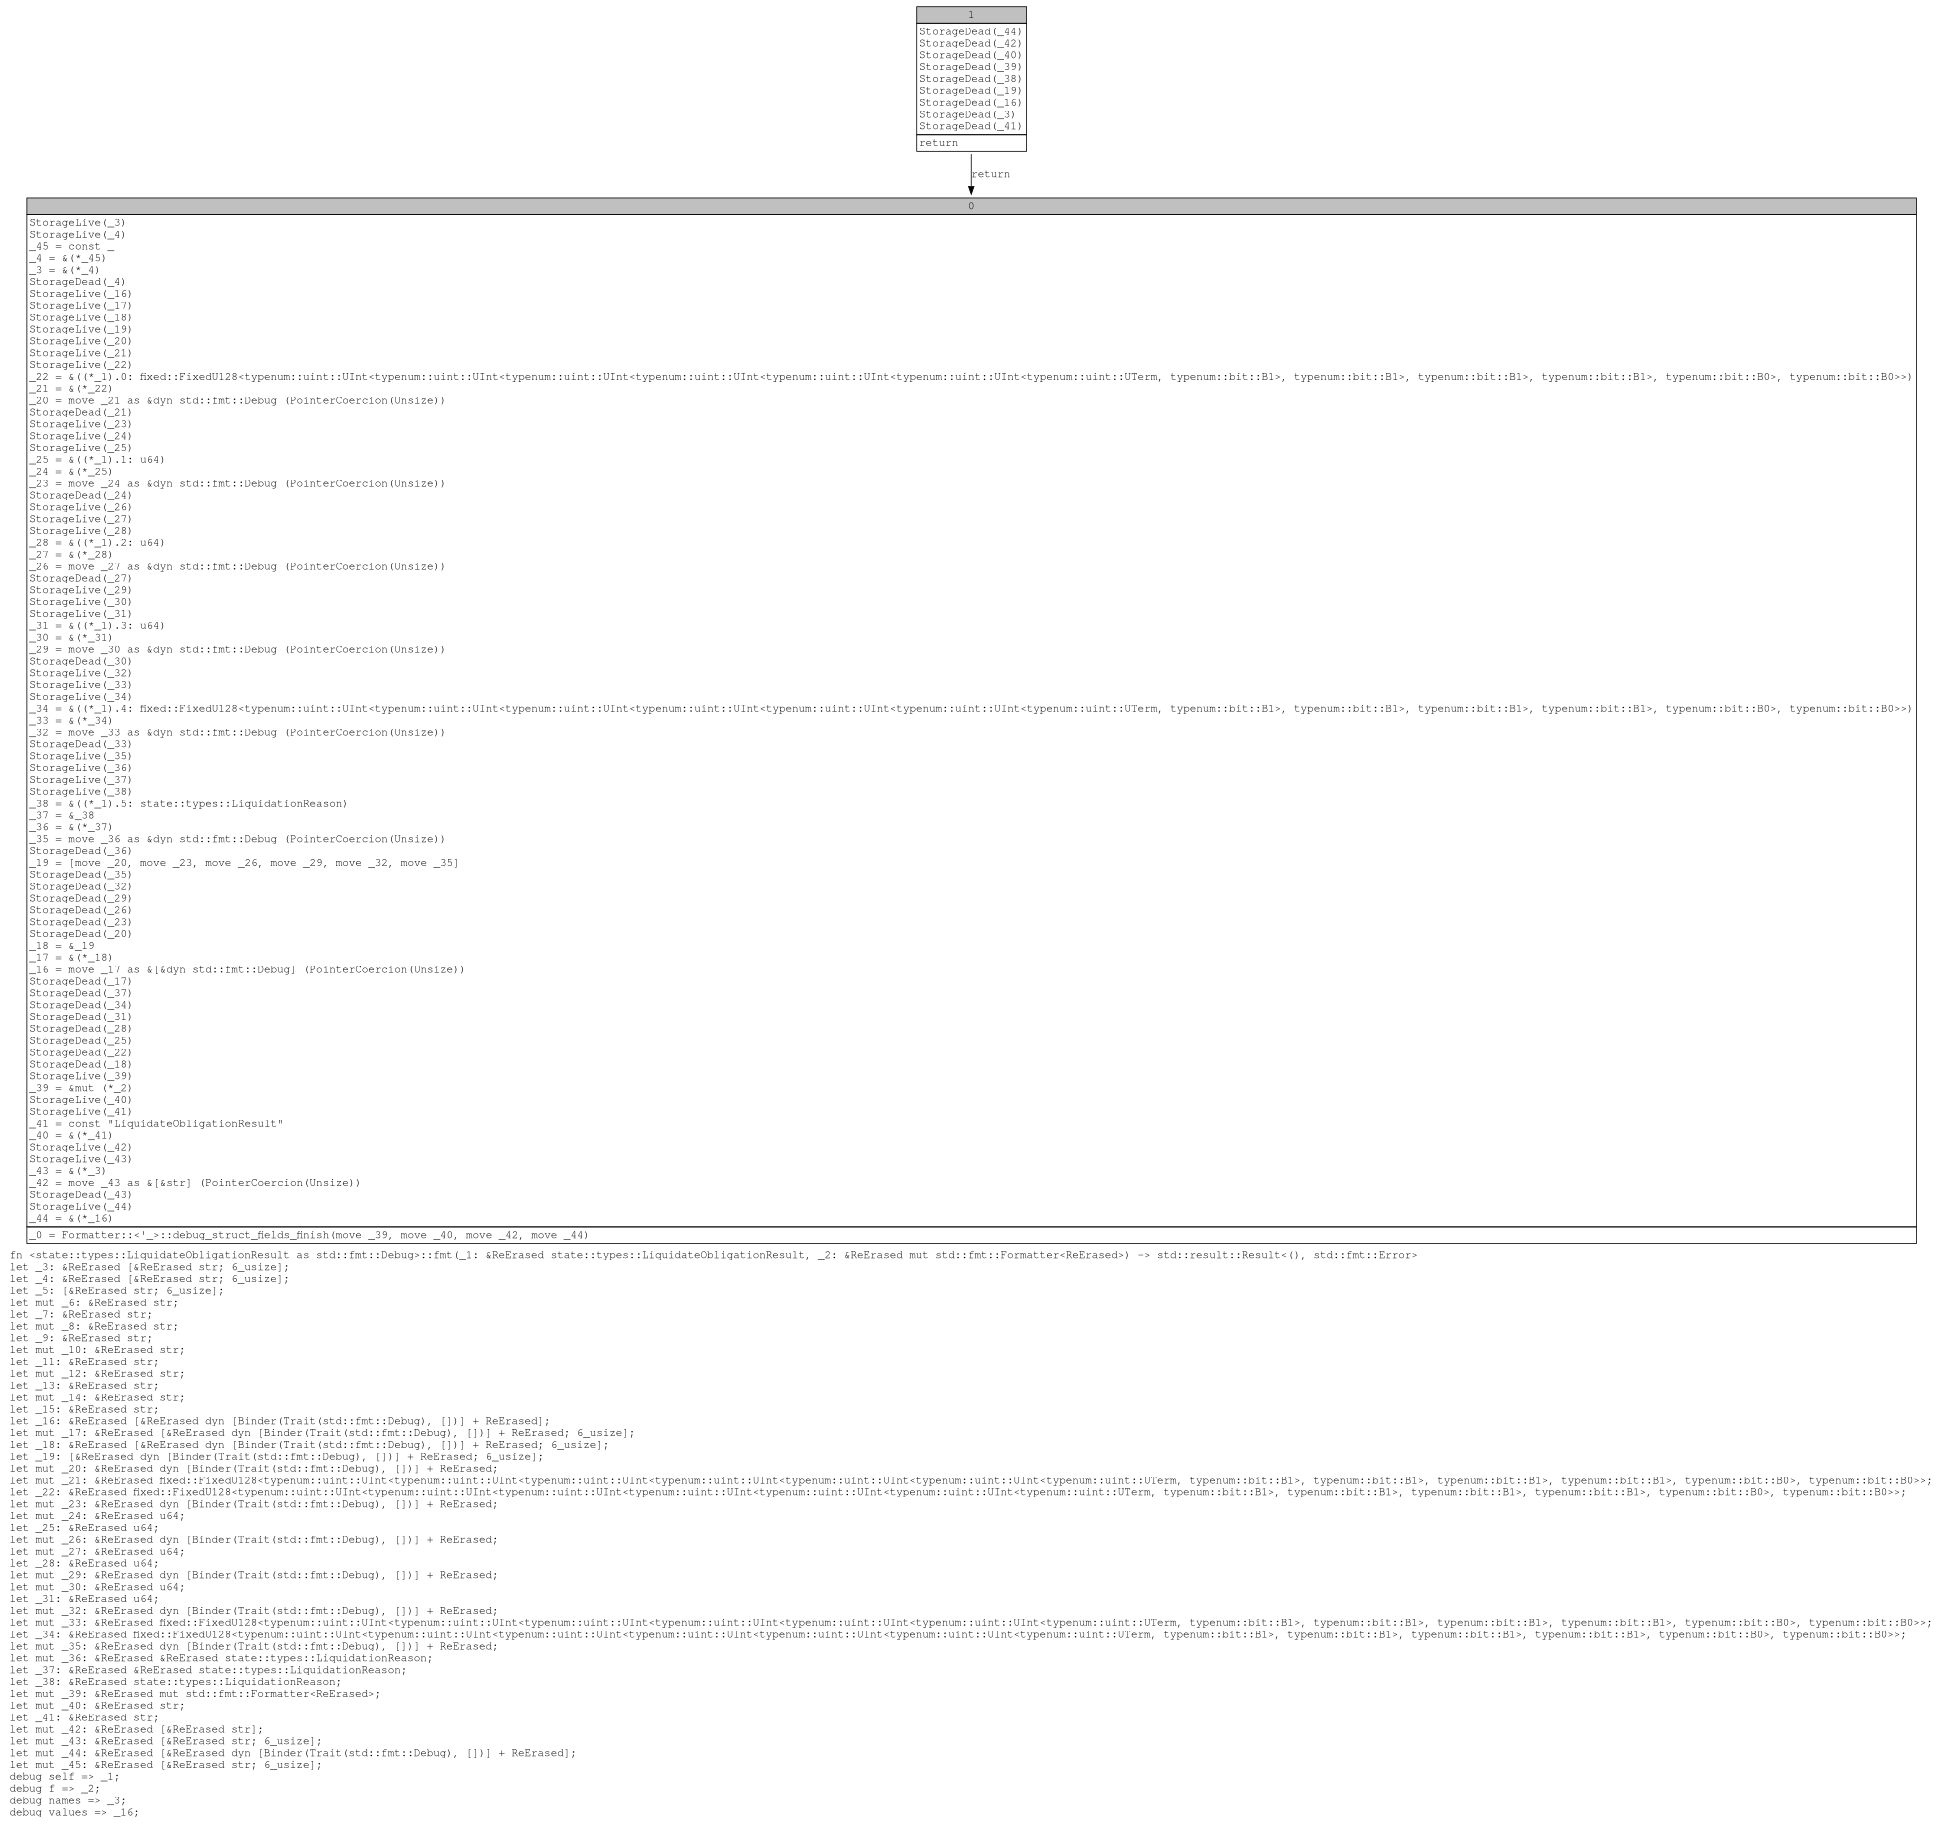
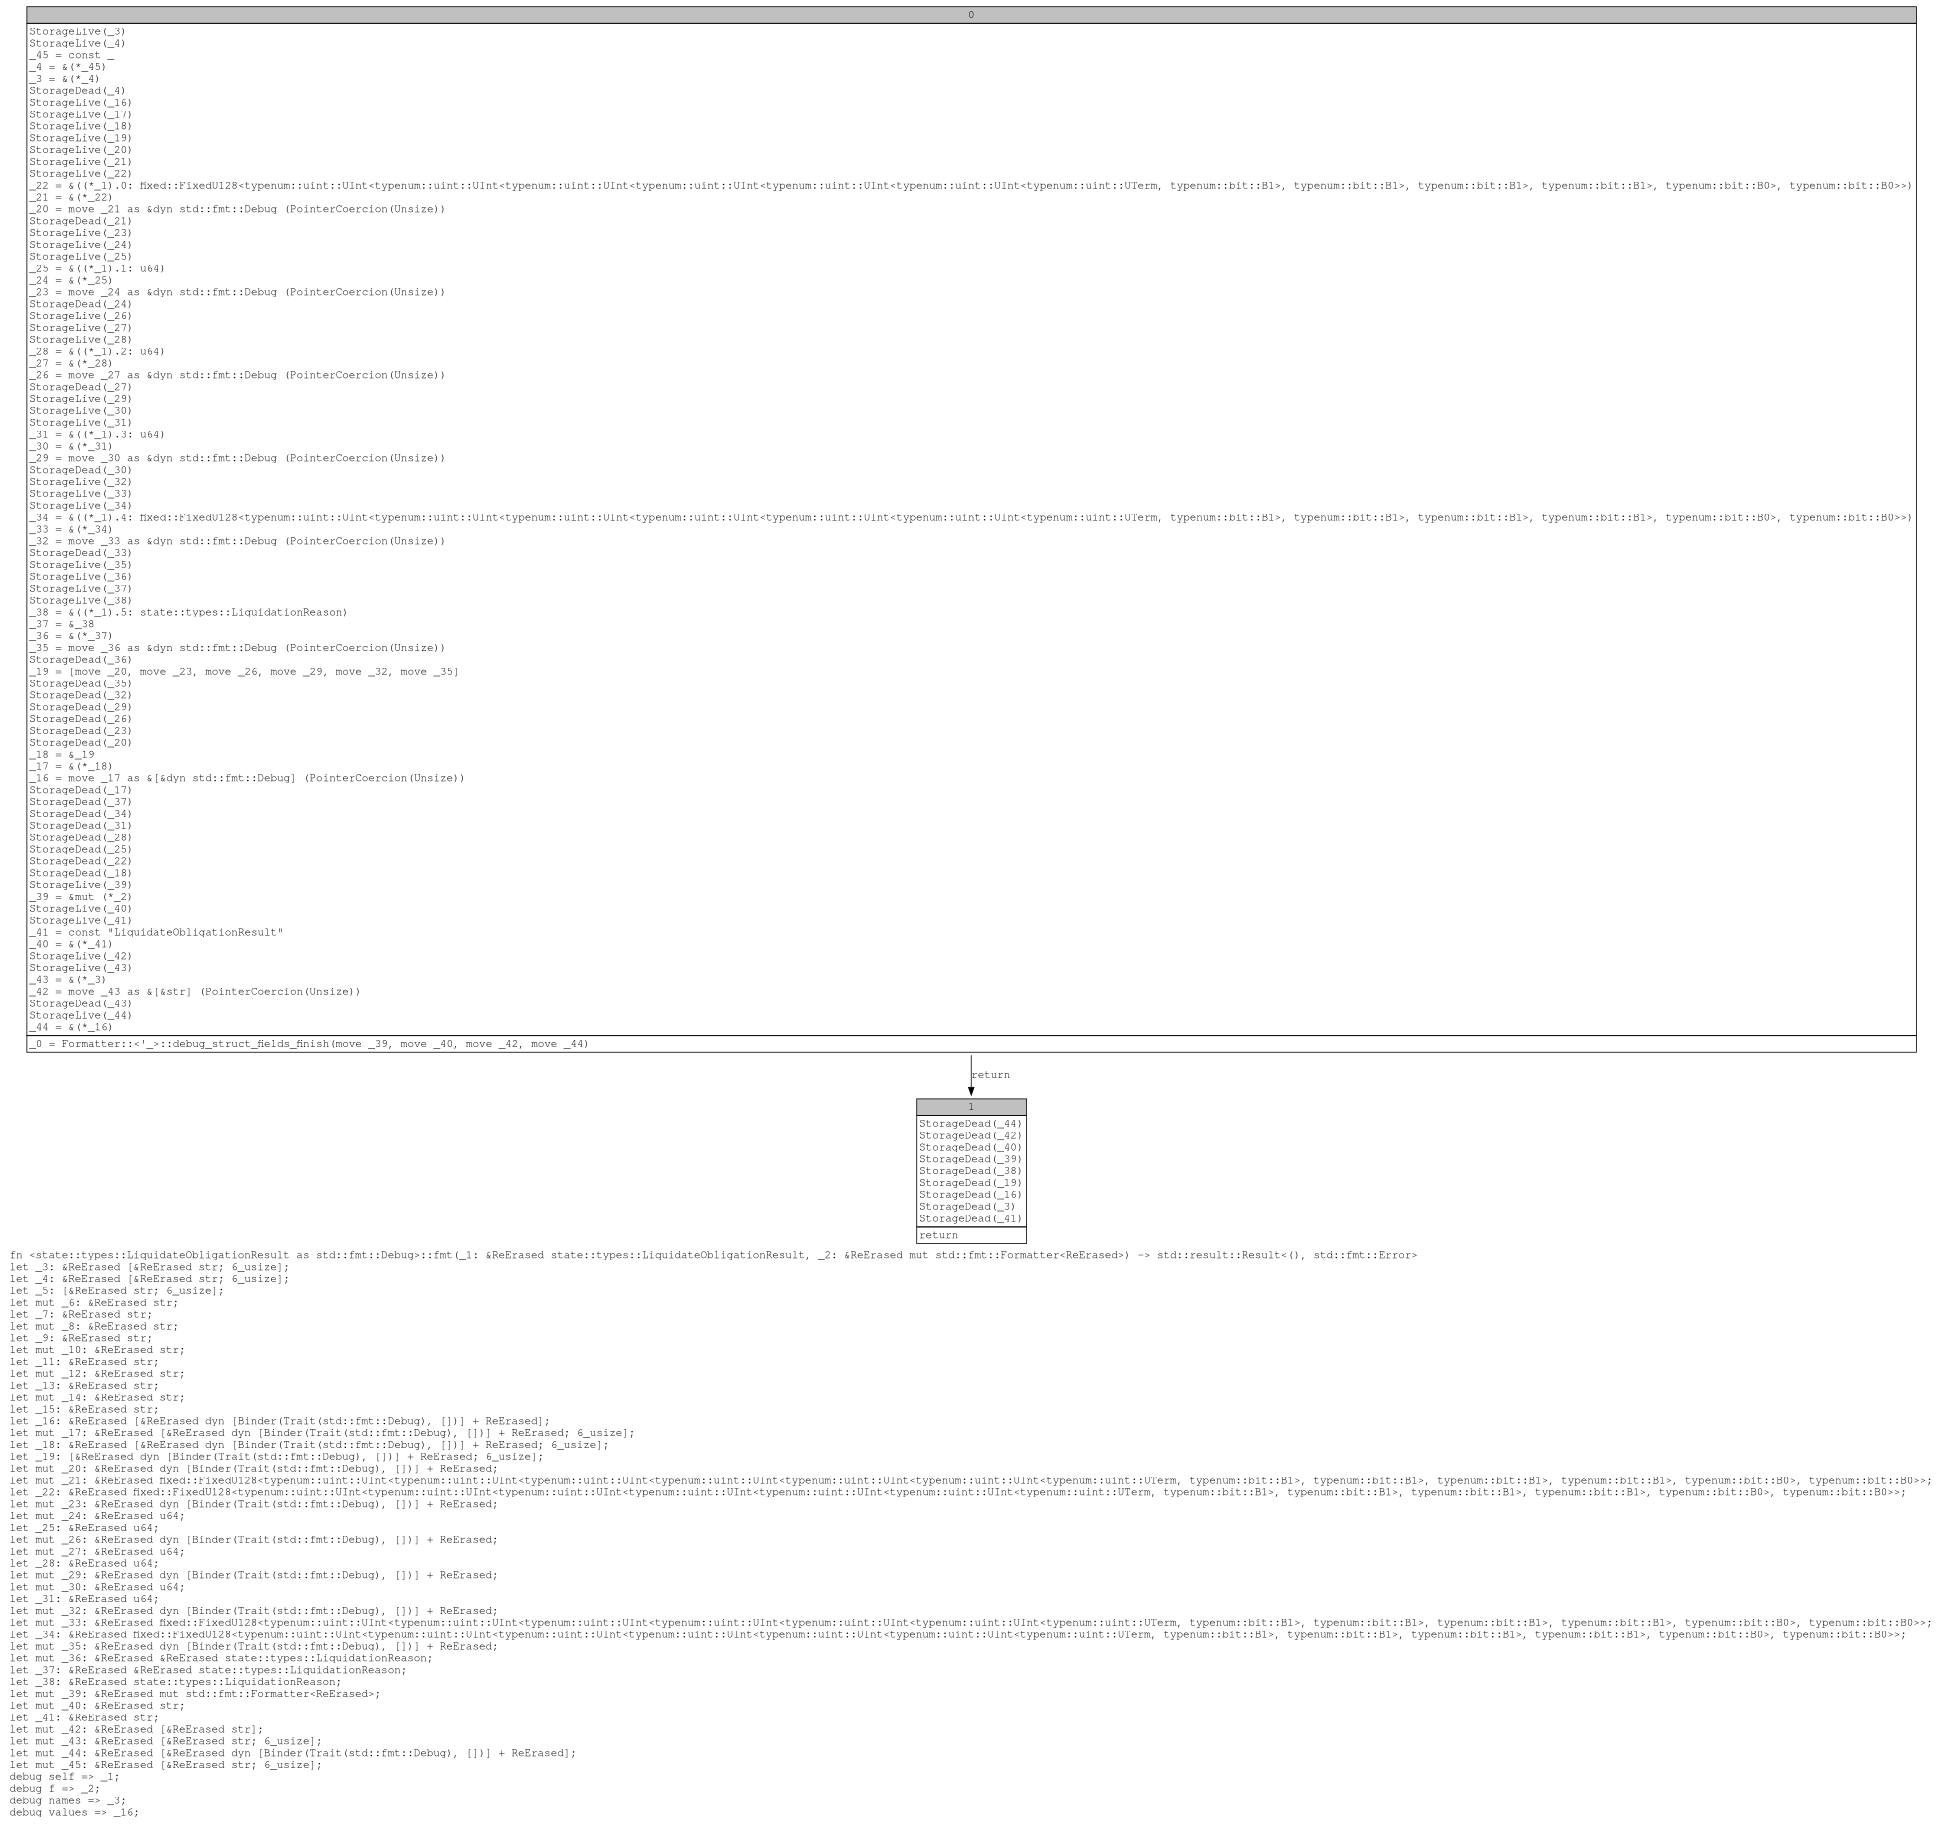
(971, 170) -> (971, 1071)
